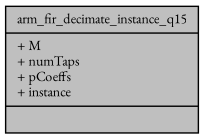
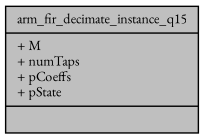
(44, 92) -> (39, 92)
